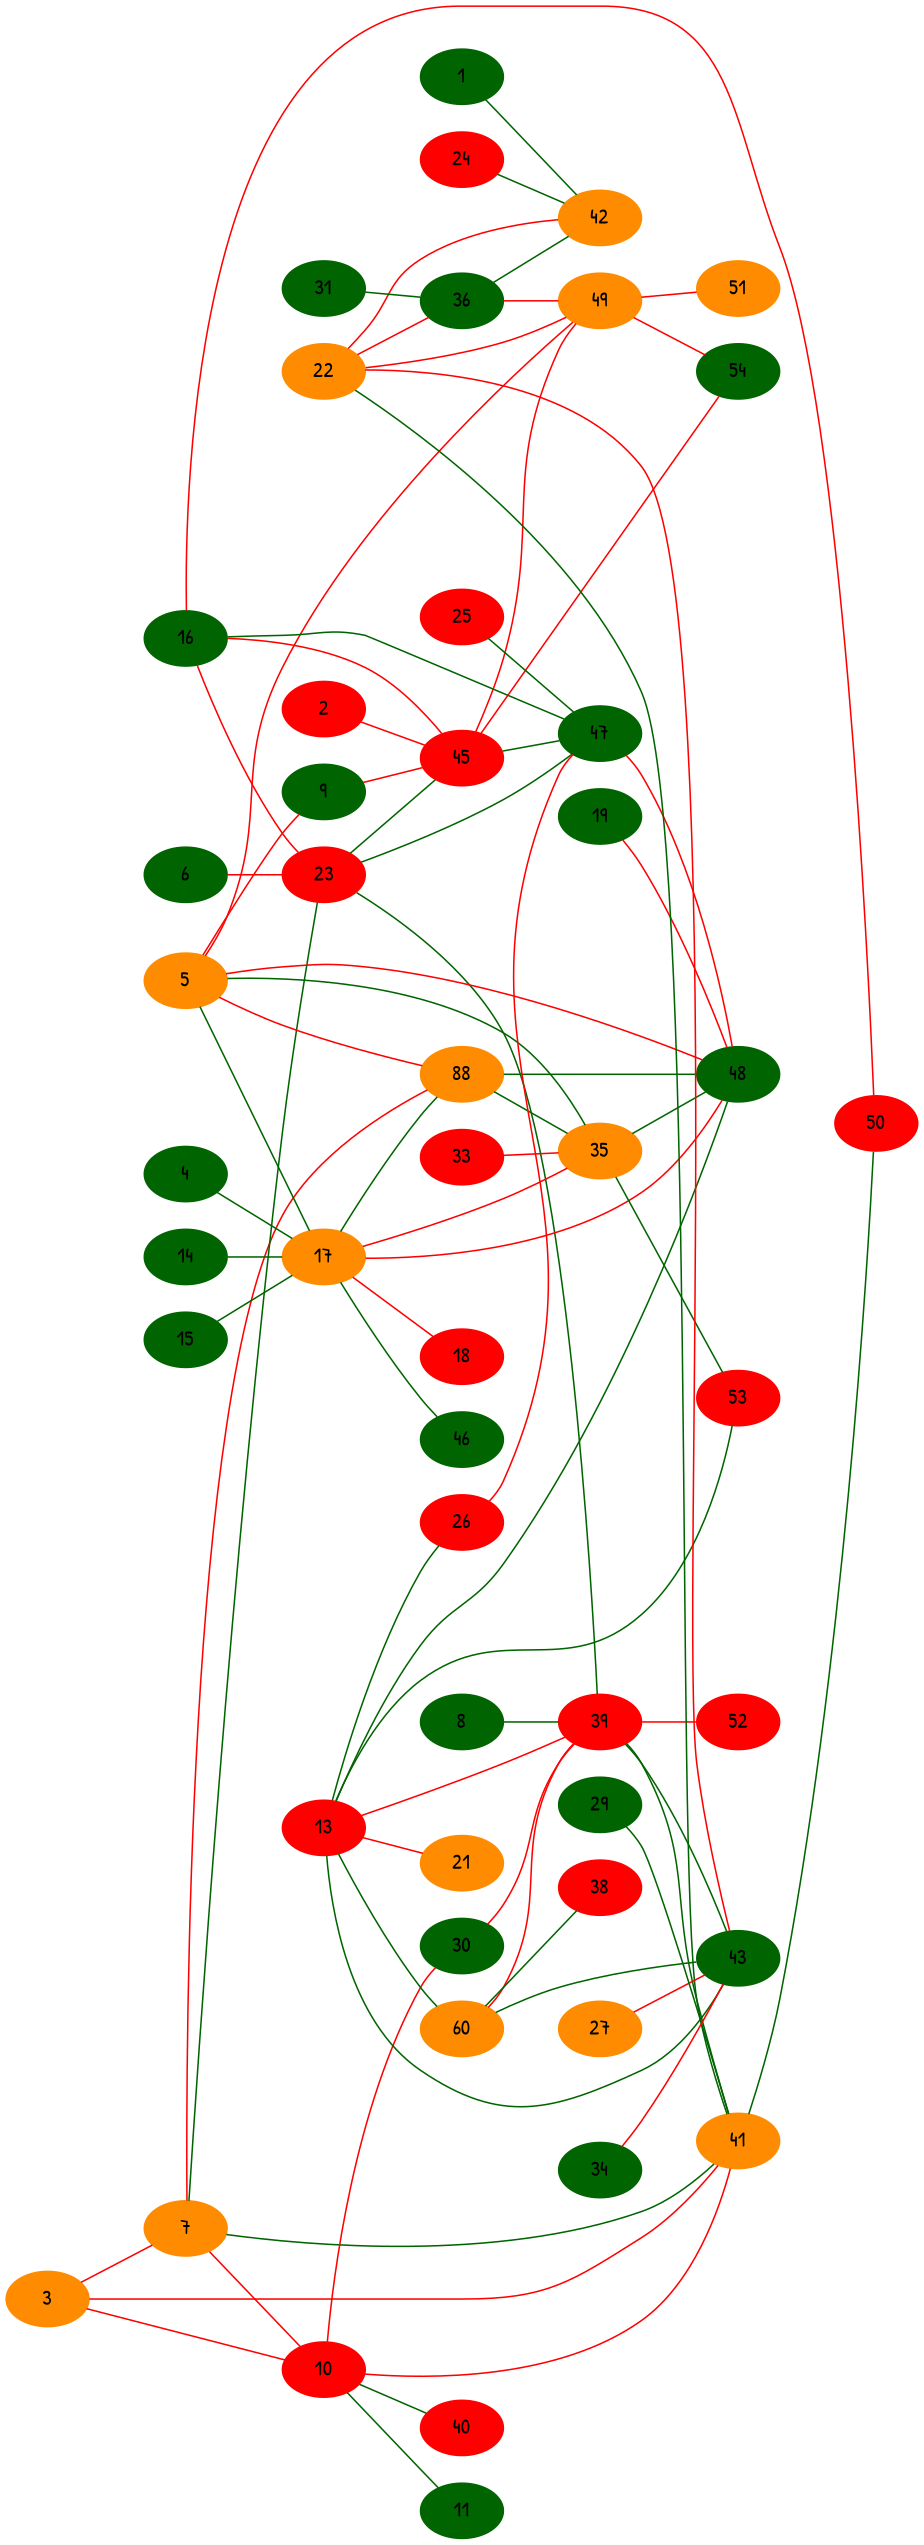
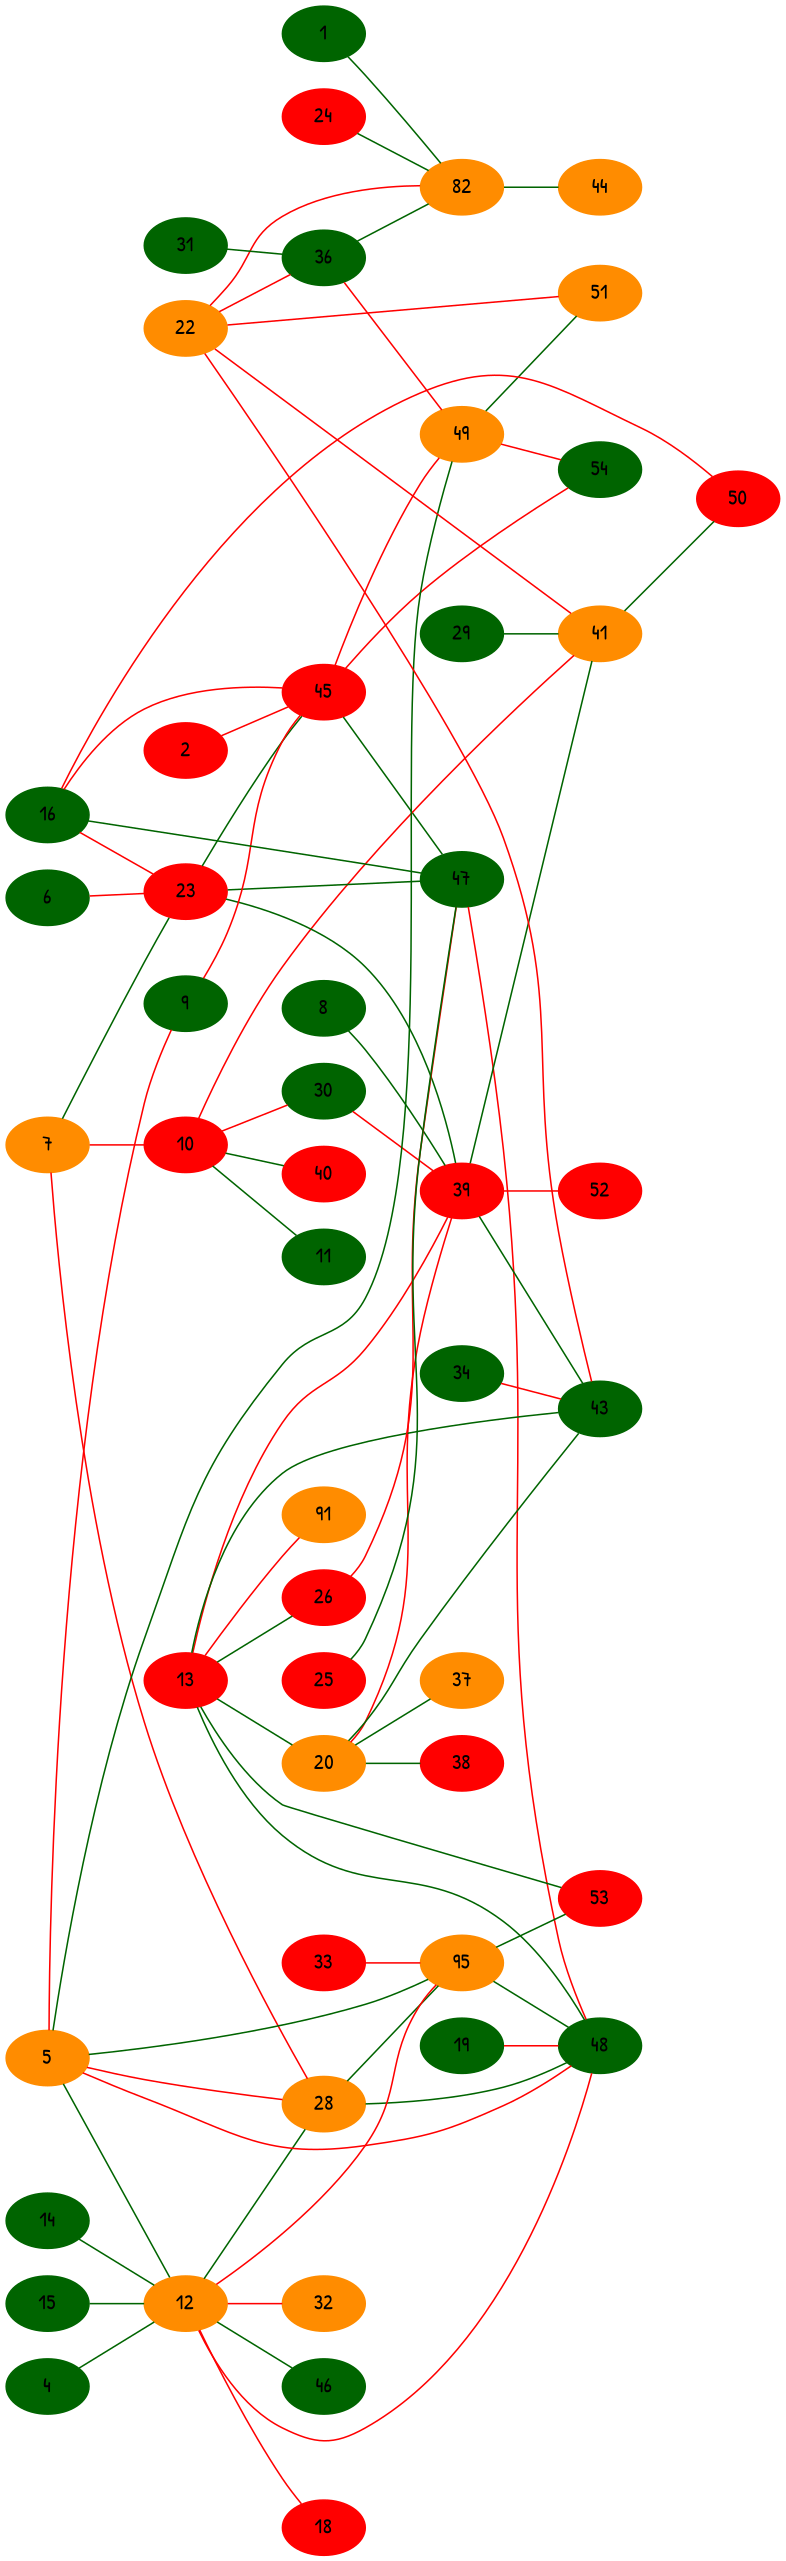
none -> (600, 187)
(600, 218) -> (462, 187)
(669, 295) -> (531, 364)
(468, 351) -> (393, 311)
(321, 602) -> (370, 1286)
(462, 1074) -> (324, 2104)
(600, 1151) -> (462, 1963)
(680, 1194) -> (393, 481)
(324, 1257) -> (186, 2304)
none -> (462, 1681)
(462, 1863) -> (324, 1515)
(462, 2029) -> (324, 1763)
(600, 2029) -> none
(479, 2243) -> none
(48, 2299) -> none
none -> (324, 2304)
